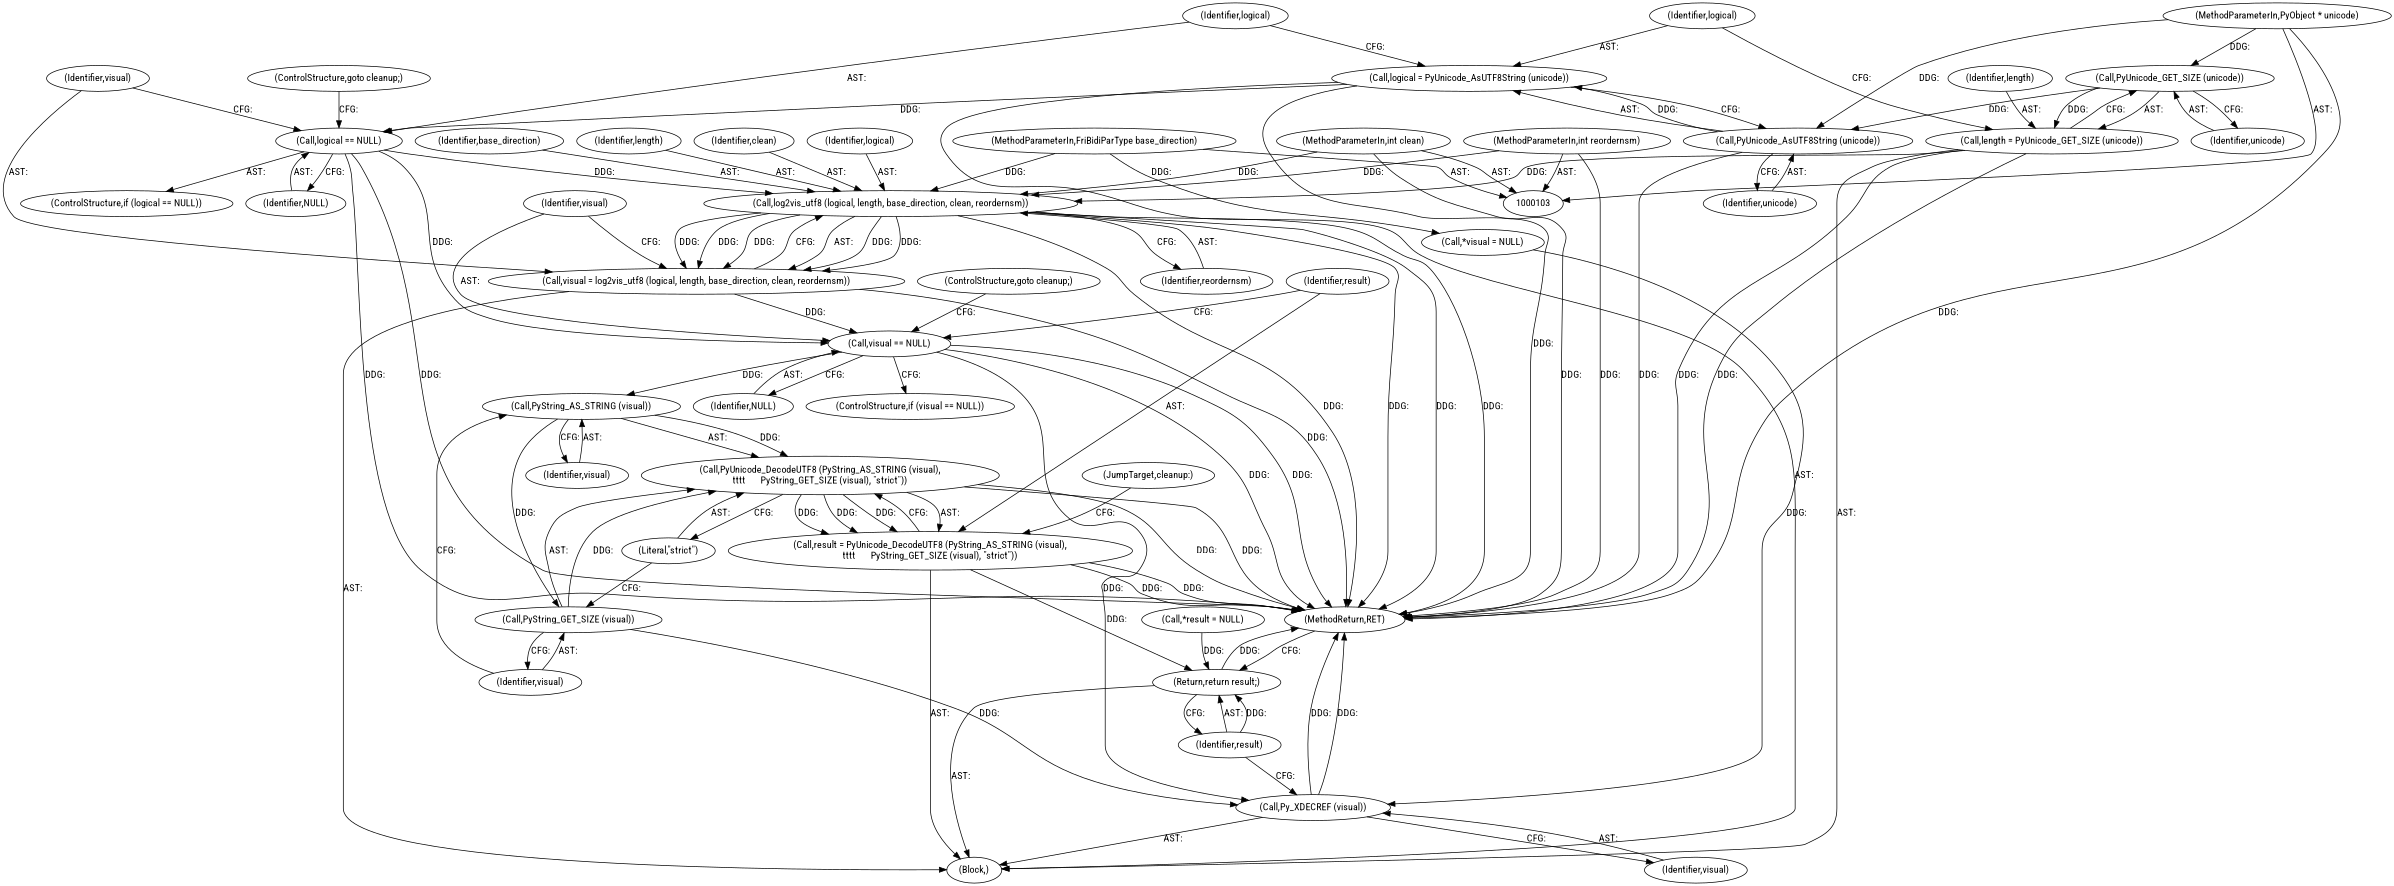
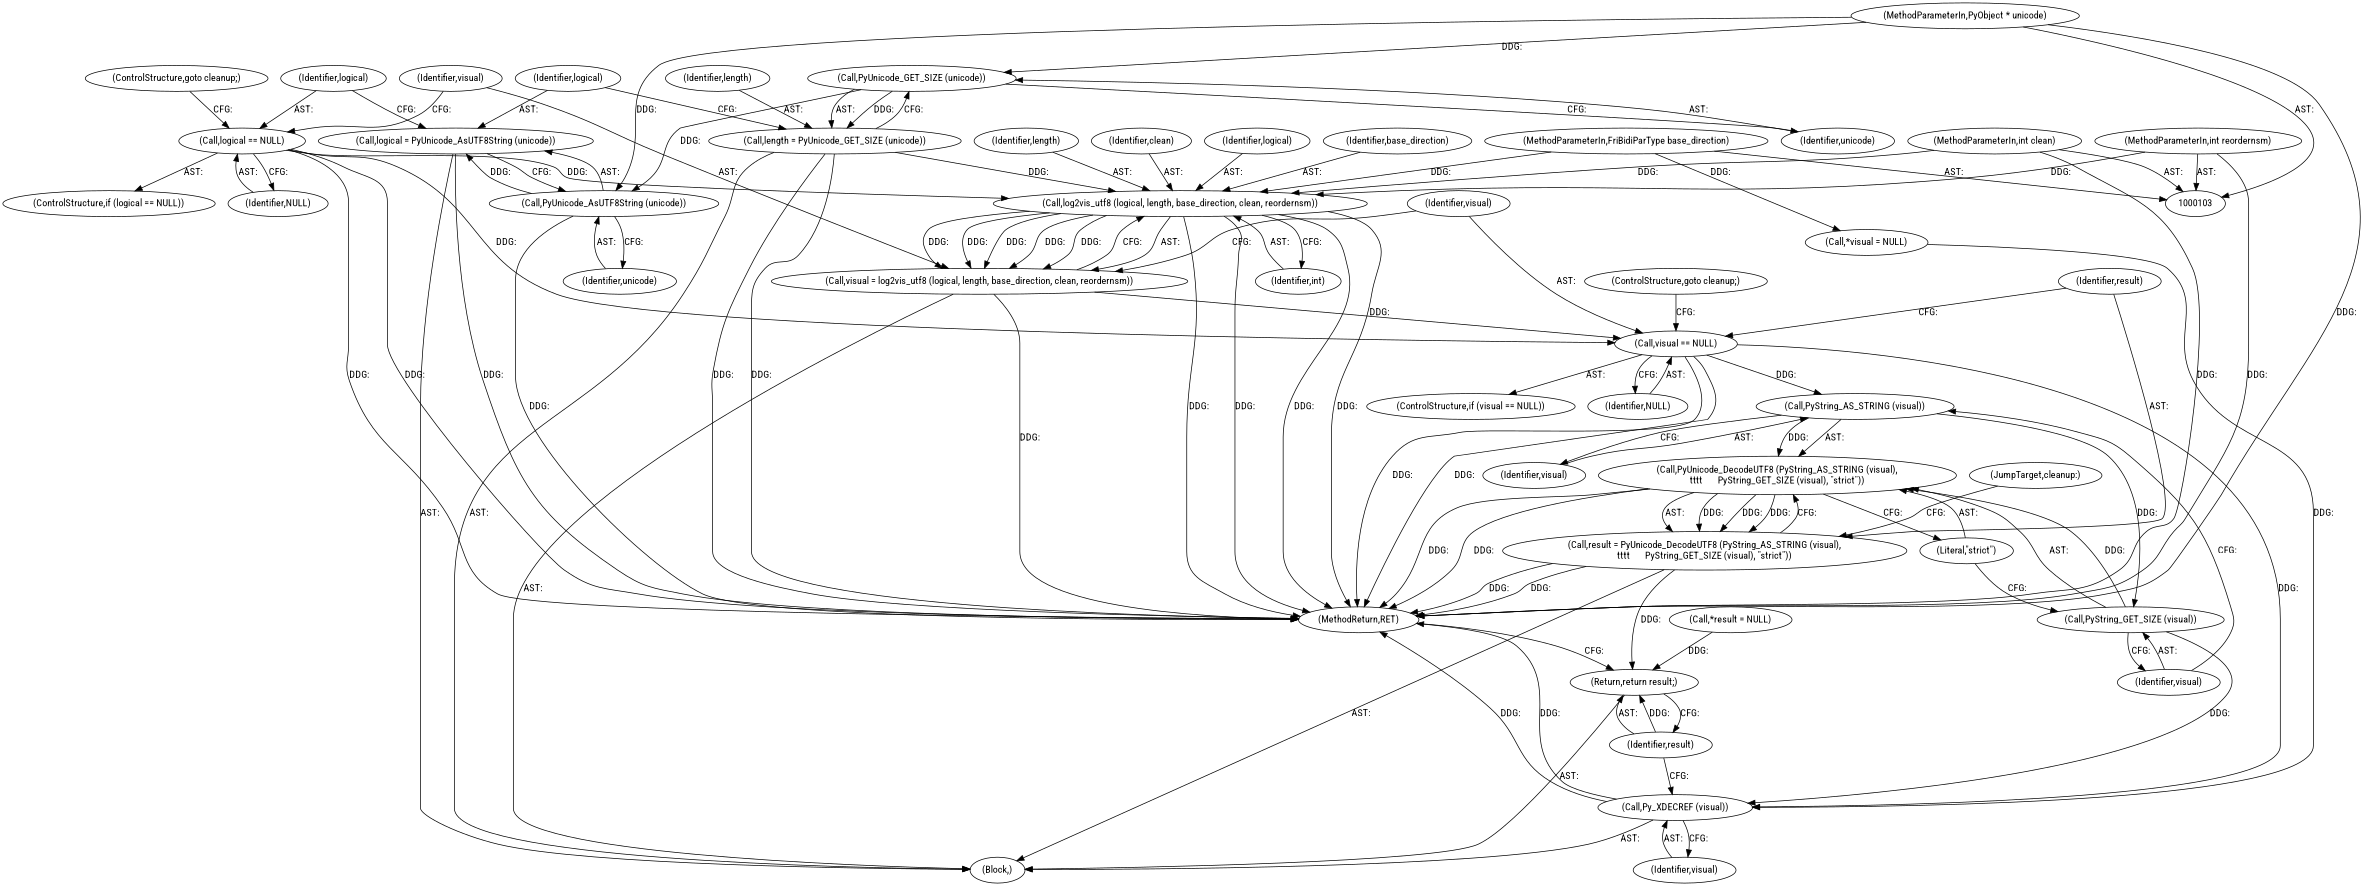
(869, 106) -> none
(1207, 281) -> (1298, 281)
(912, 375) -> (1597, 375)
(1251, 640) -> none
